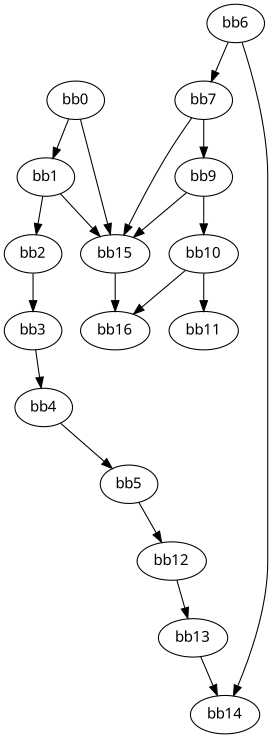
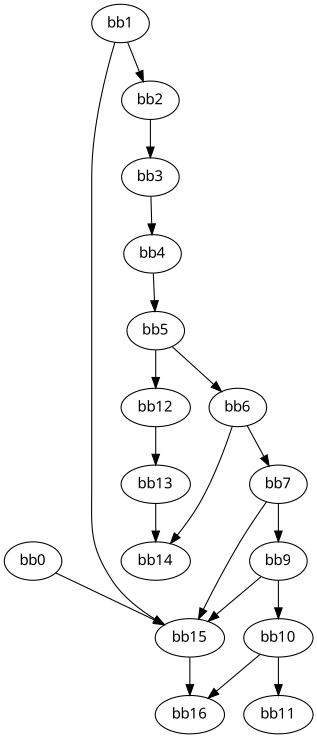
(63, 134) -> none
none -> (193, 365)
